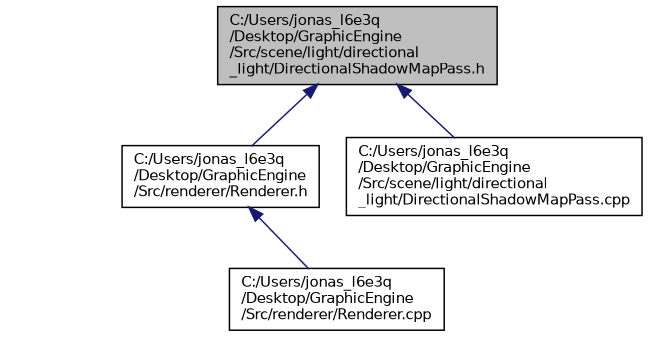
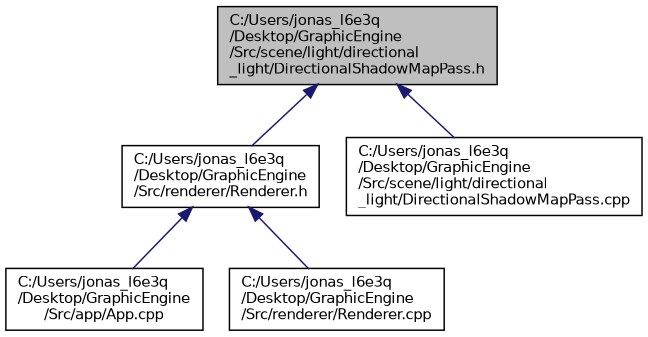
none -> (104, 299)
